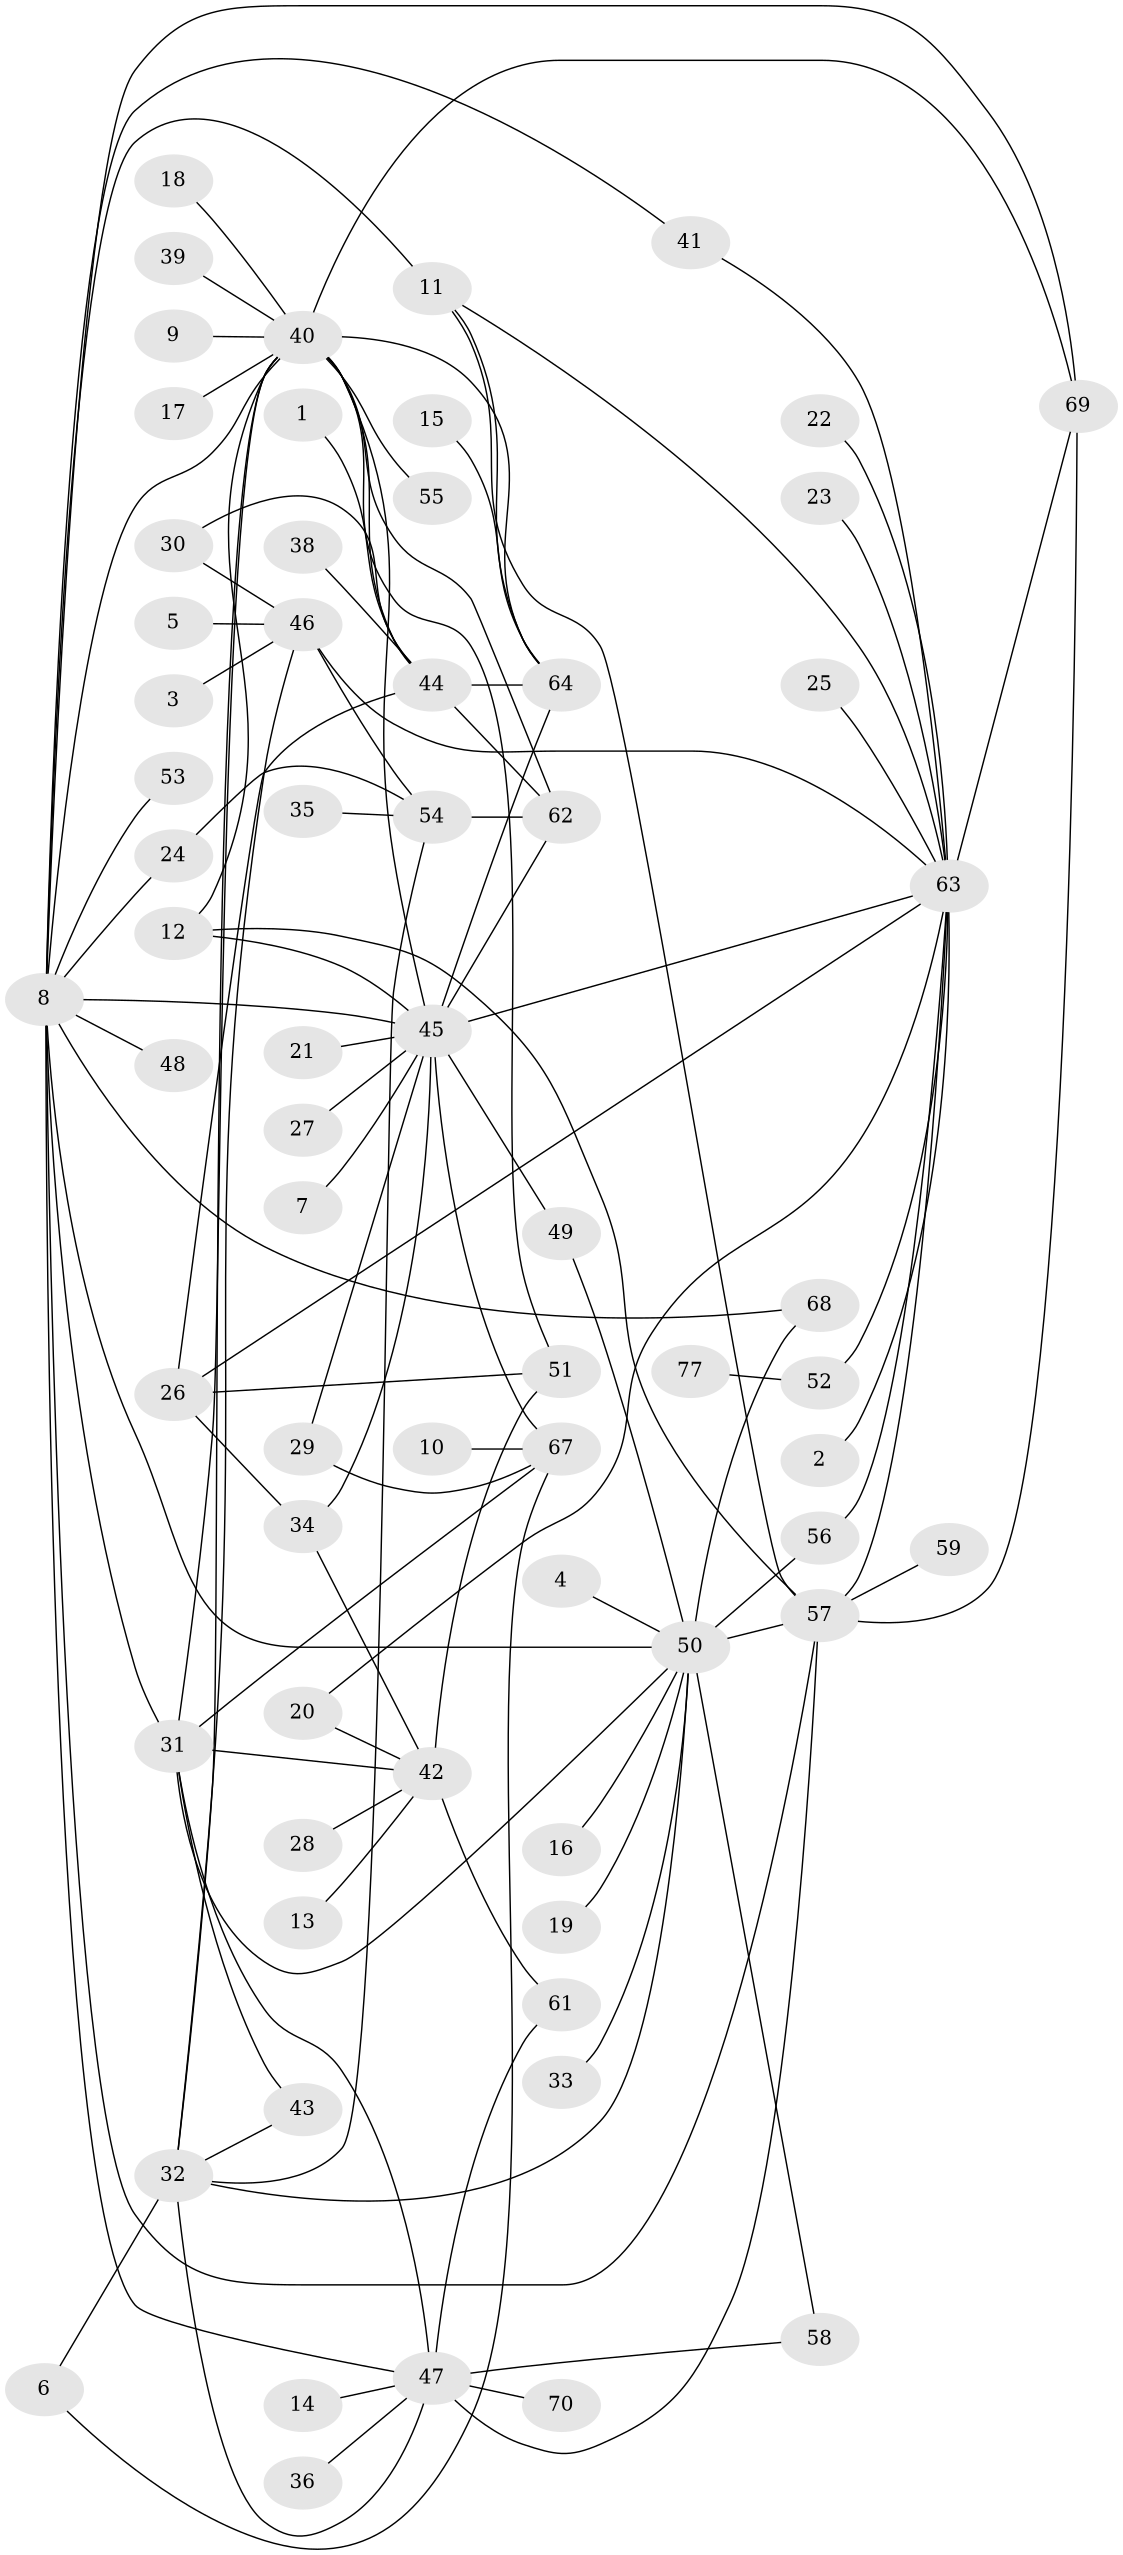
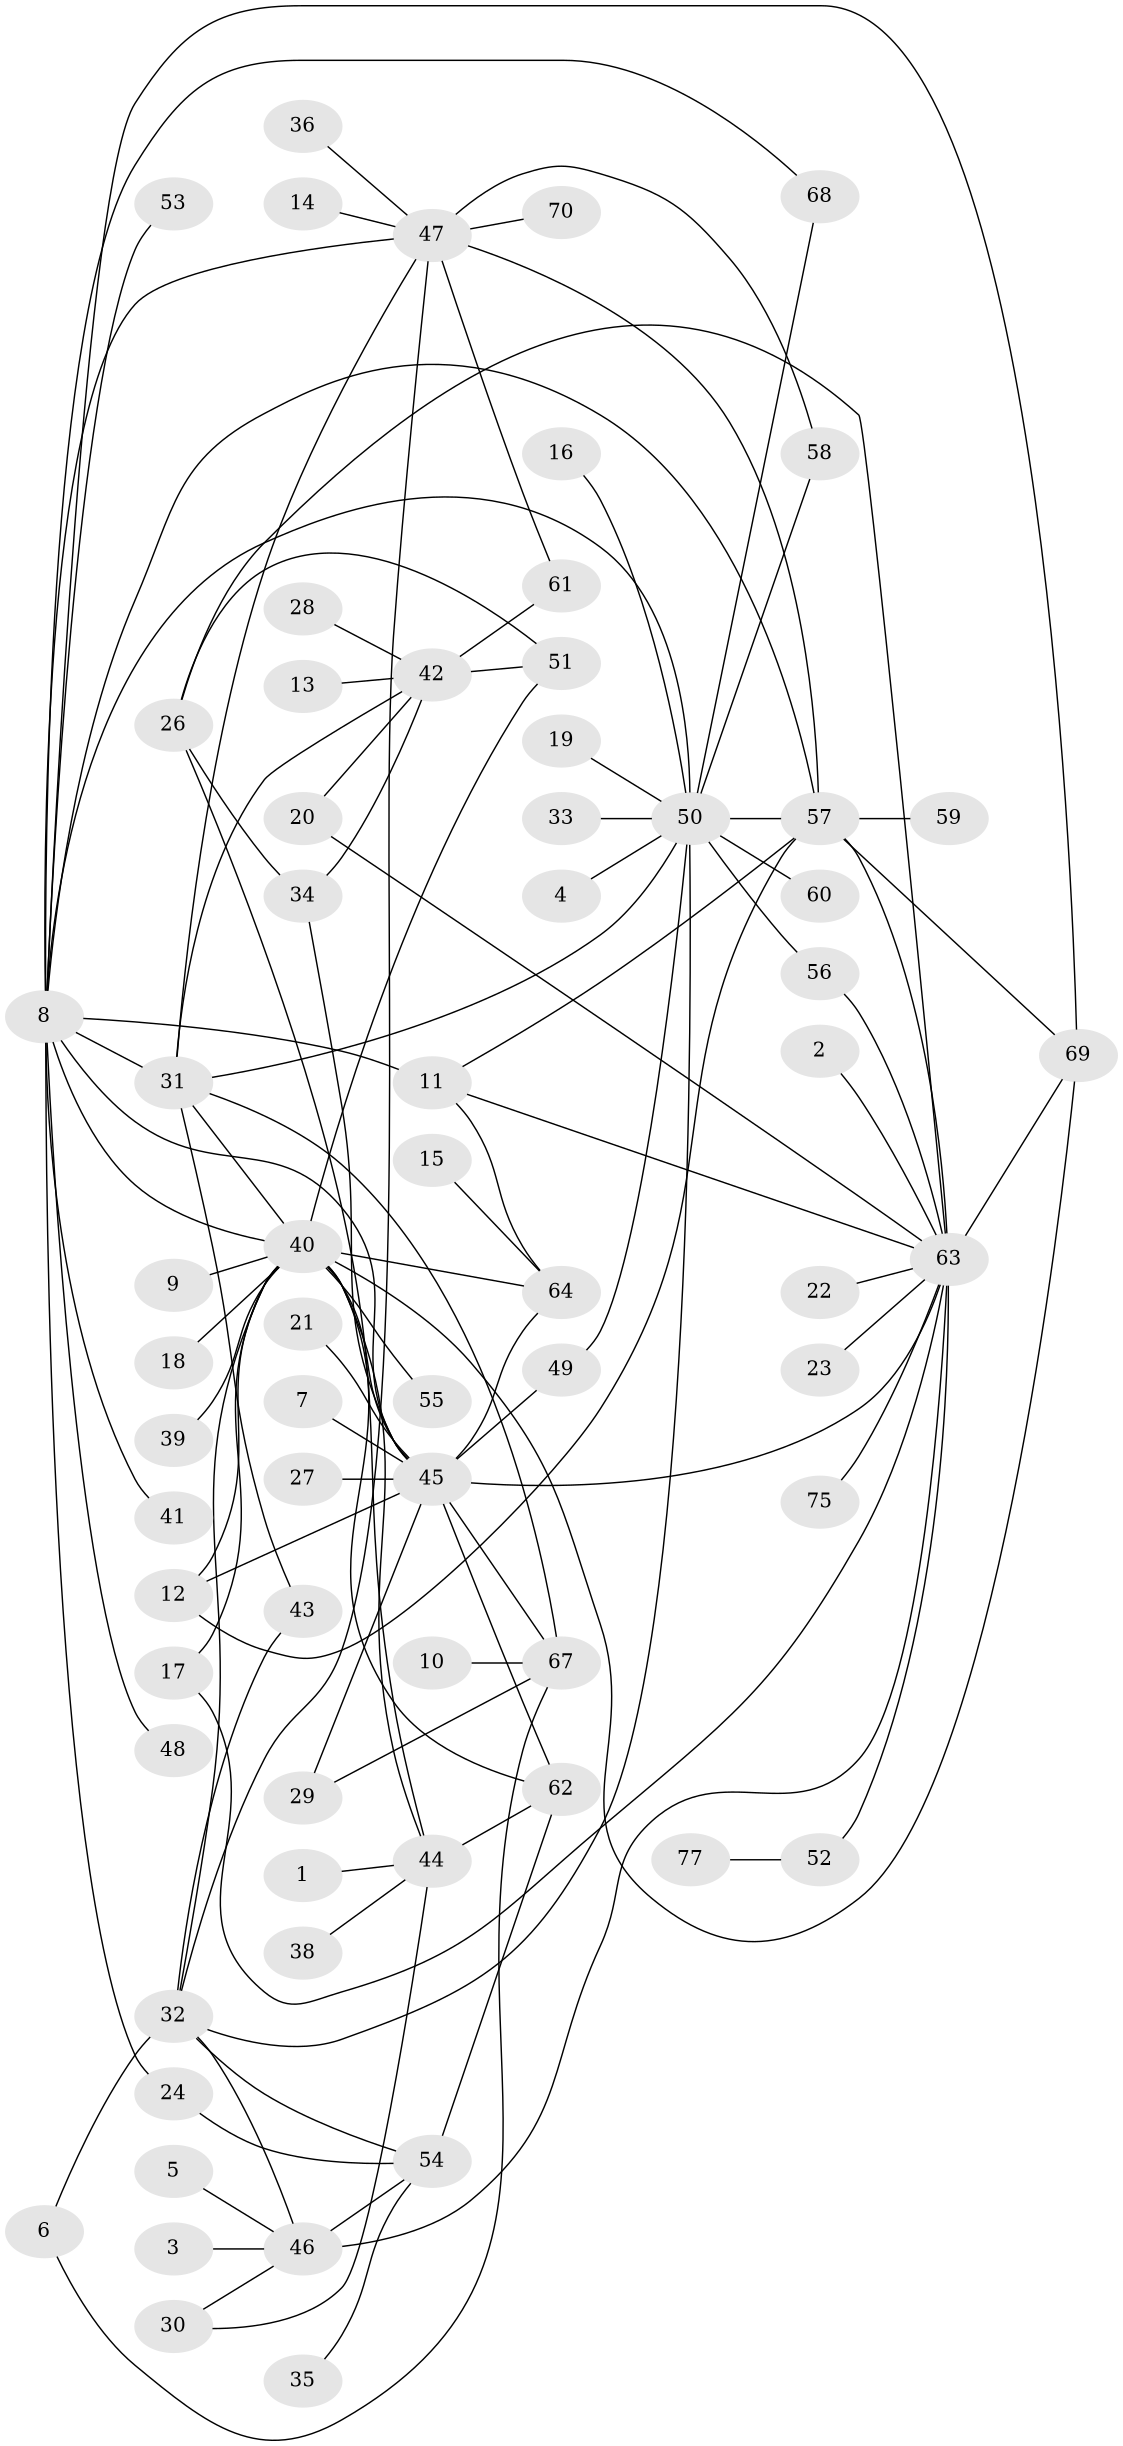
(901, 526) -> (580, 1845)
(497, 685) -> none
(820, 685) -> (820, 1502)
none -> (820, 896)
